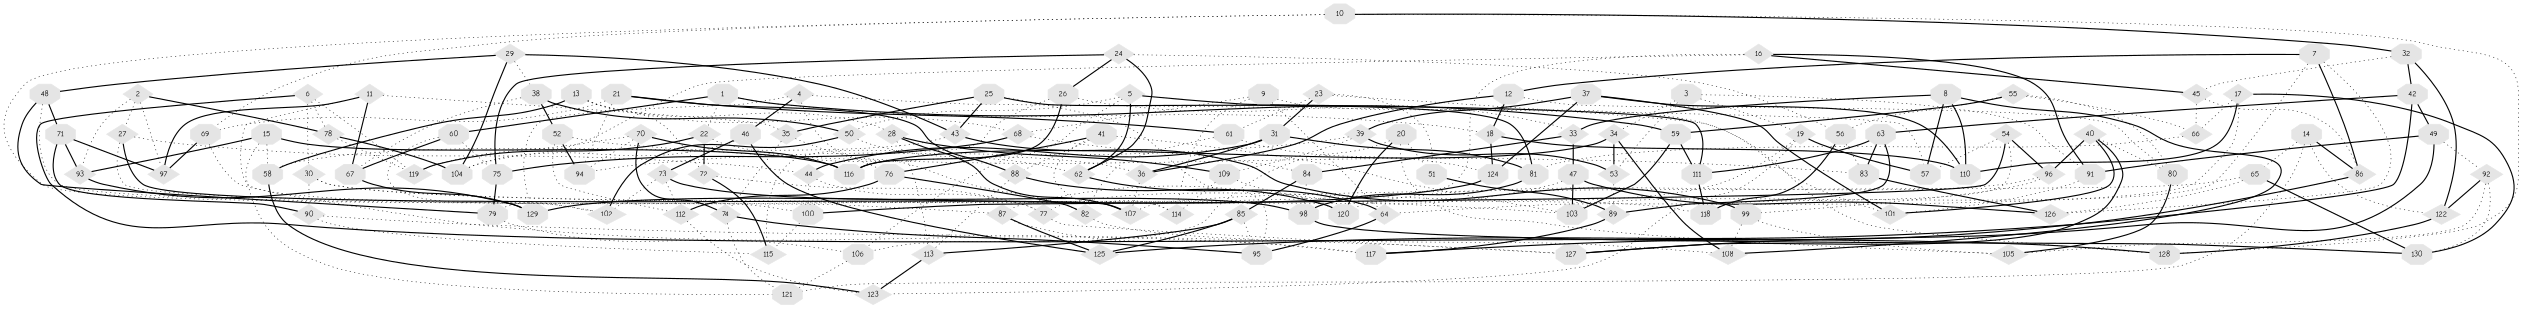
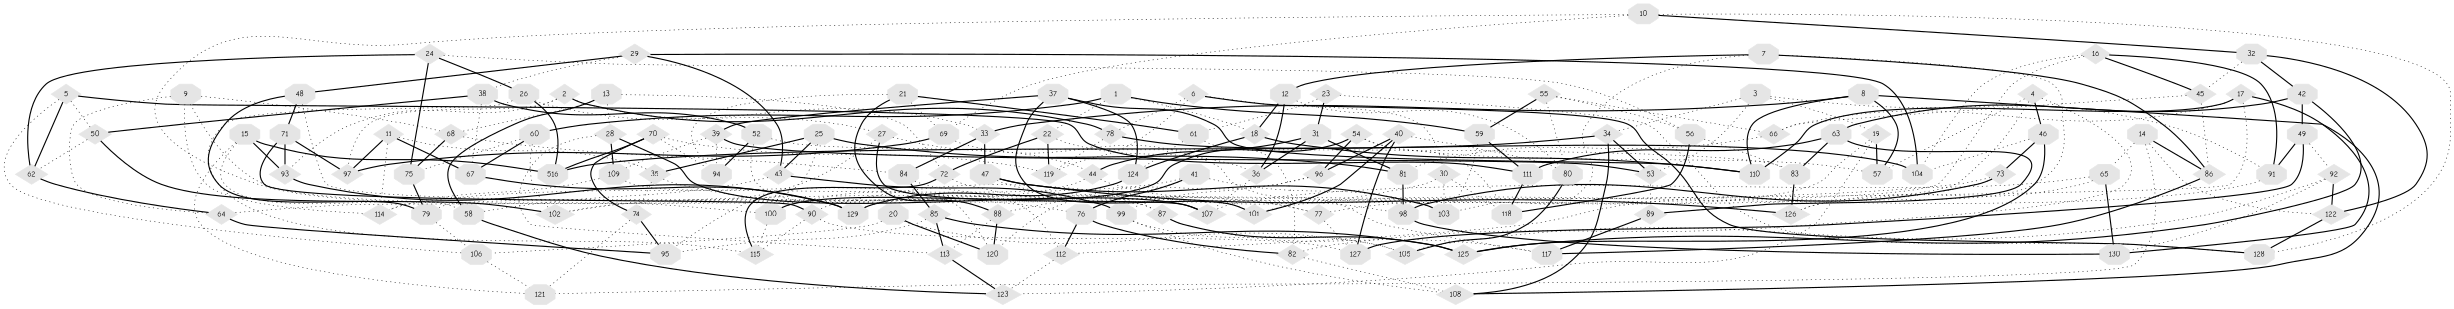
(849, 174) -> (553, 174)
(1432, 174) -> none
(1636, 183) -> (1469, 176)
